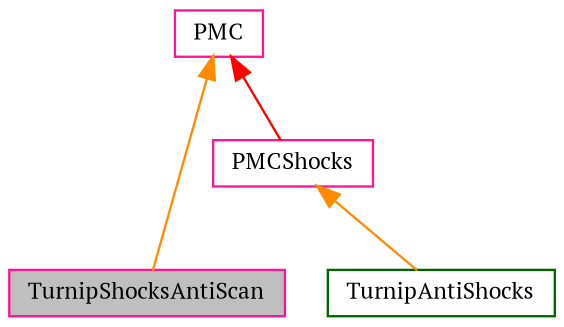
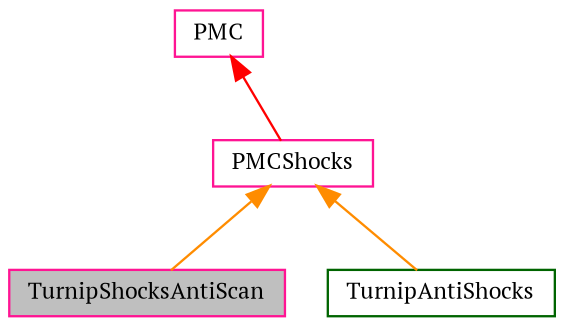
(180, 175) -> (211, 236)
